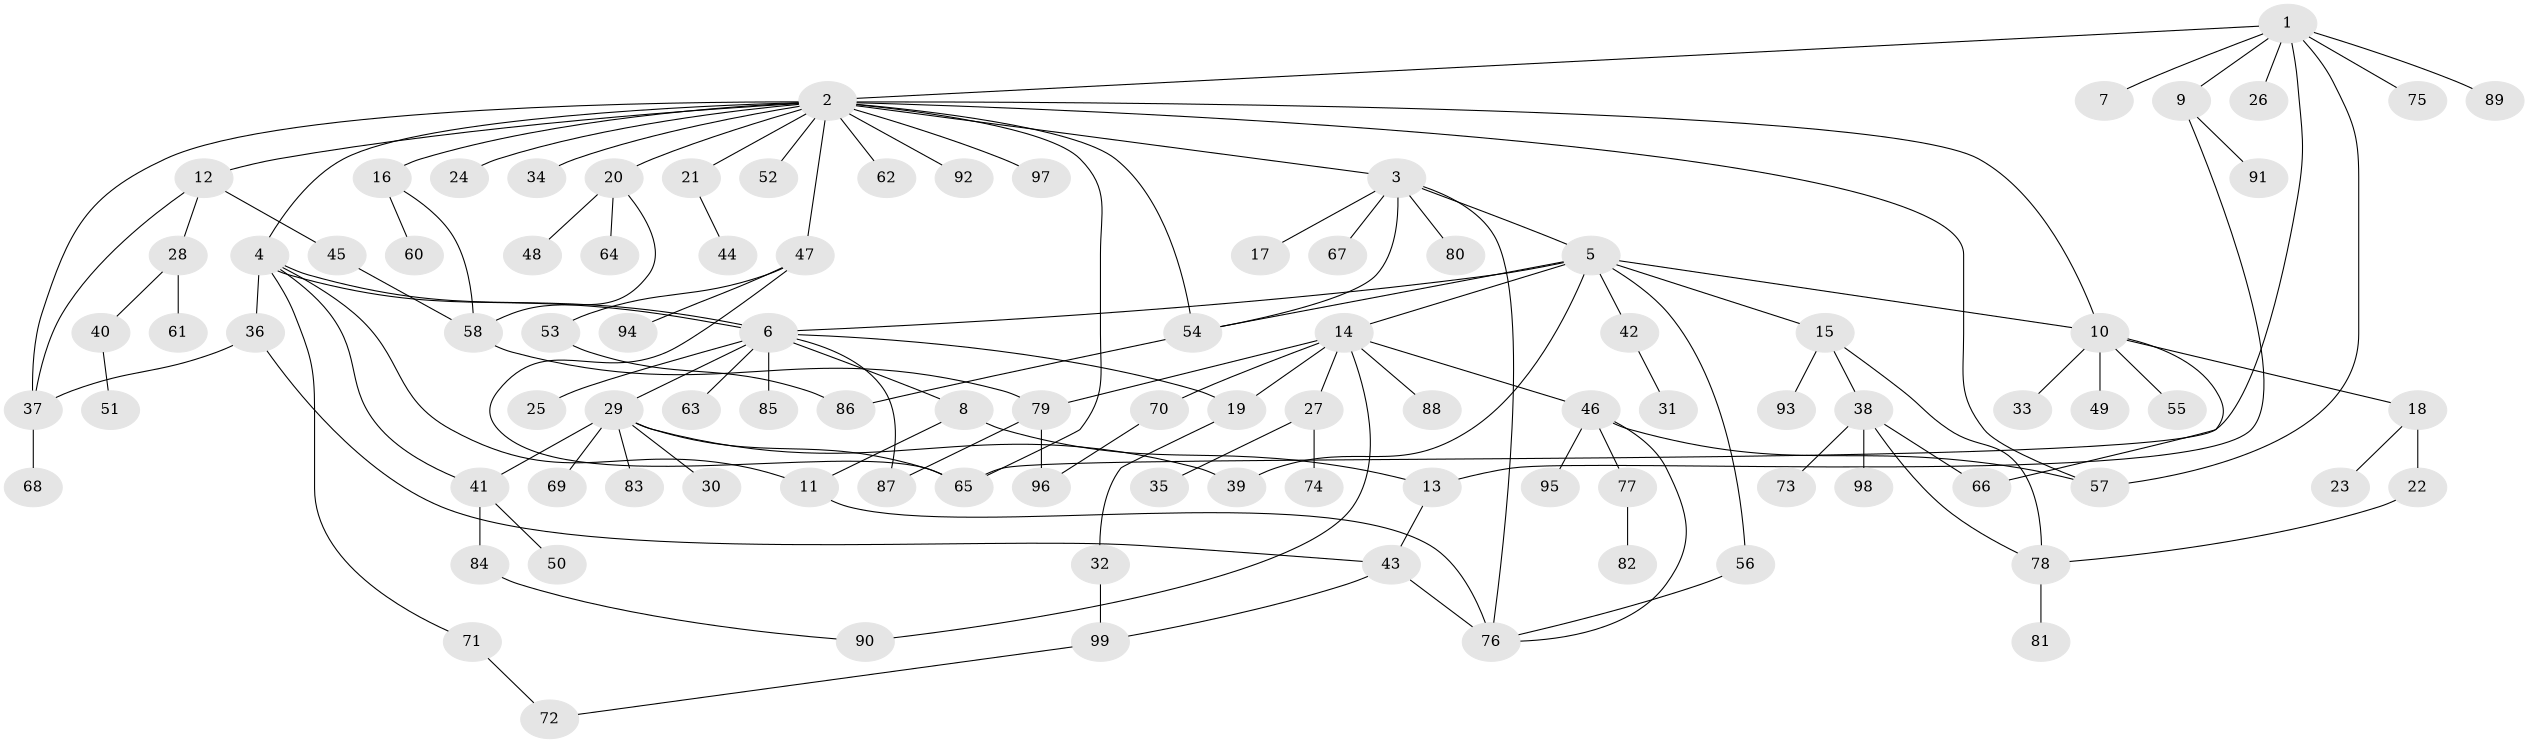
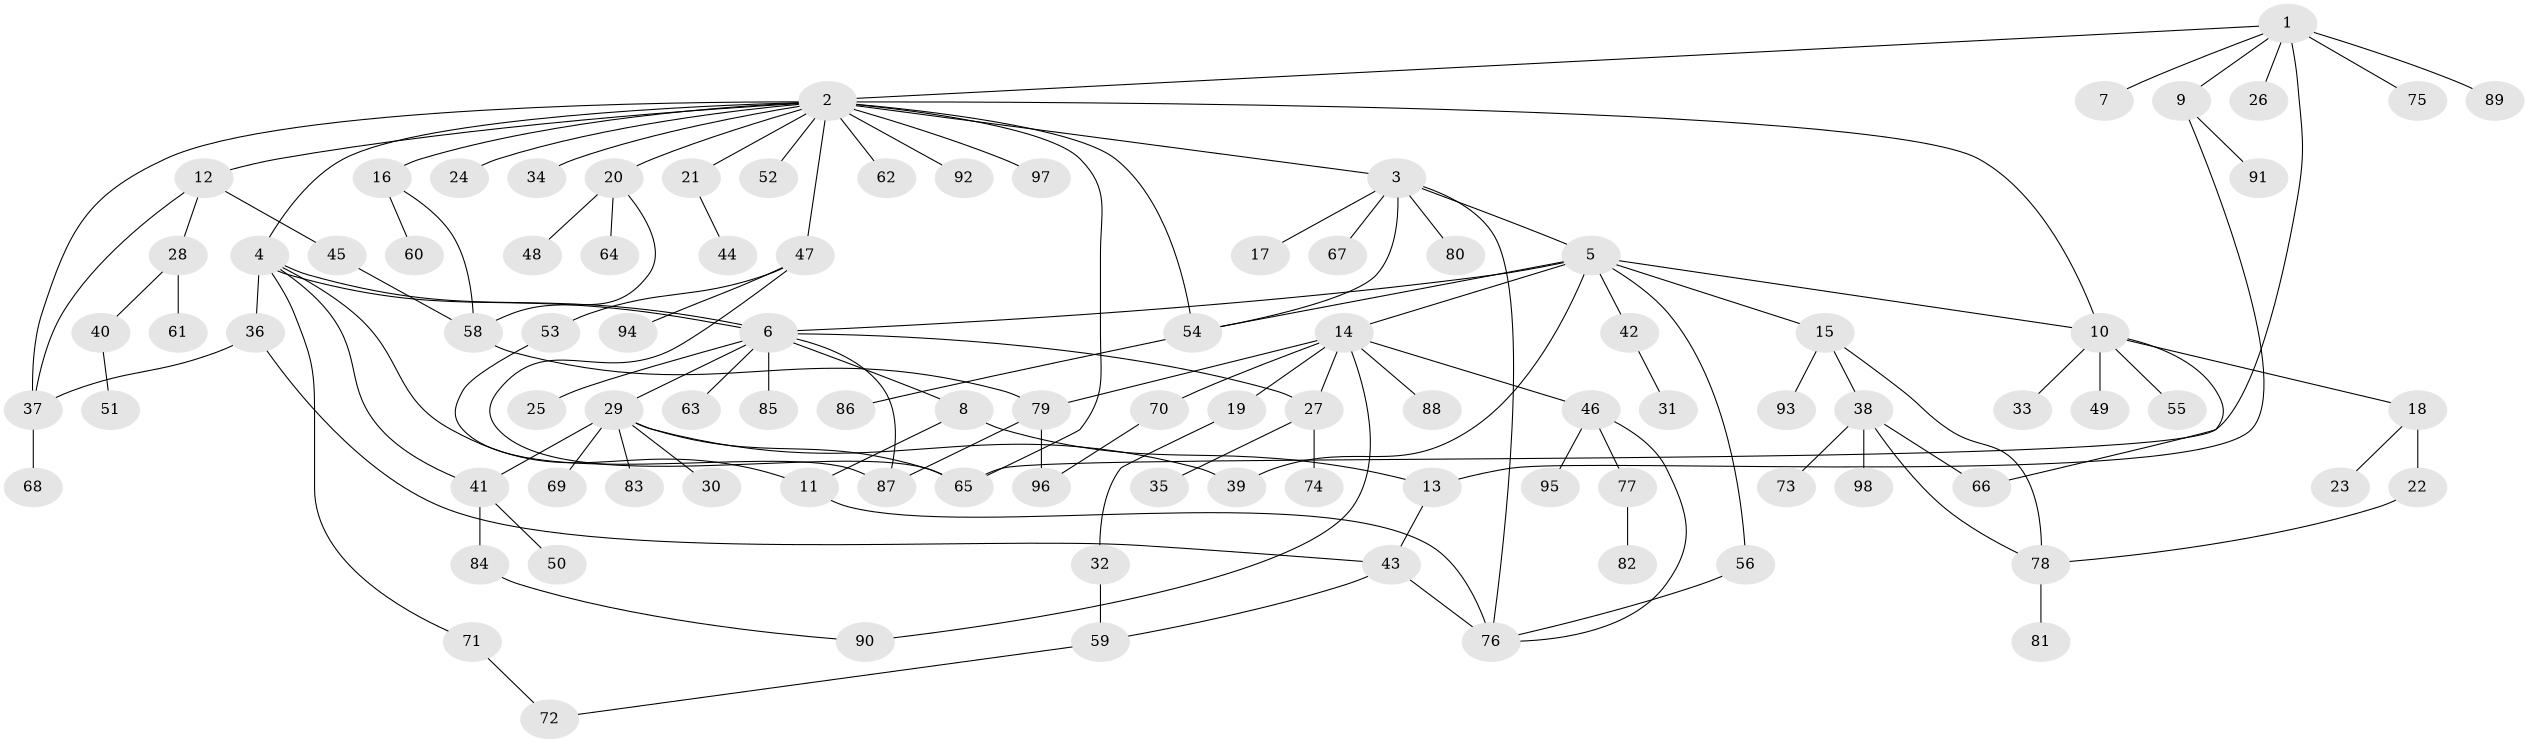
(1009, 353) -> (1047, 349)
(756, 378) -> (600, 464)
(2100, 487) -> none
(1100, 642) -> (1100, 642)
